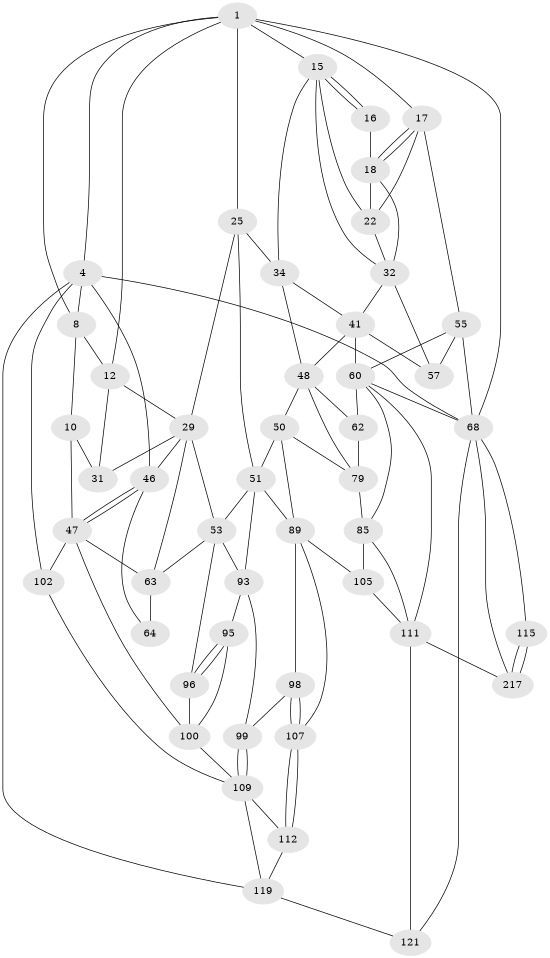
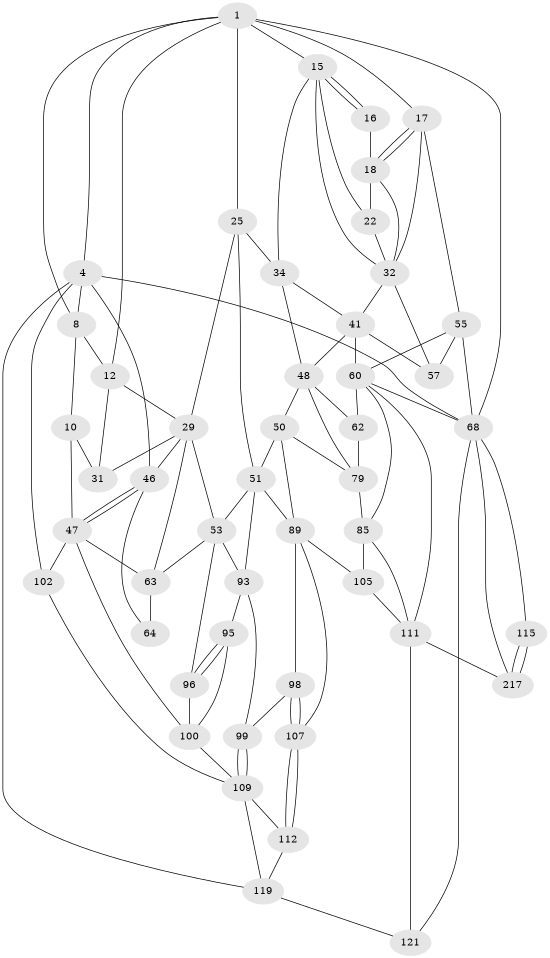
(402, 172) -> (415, 198)
